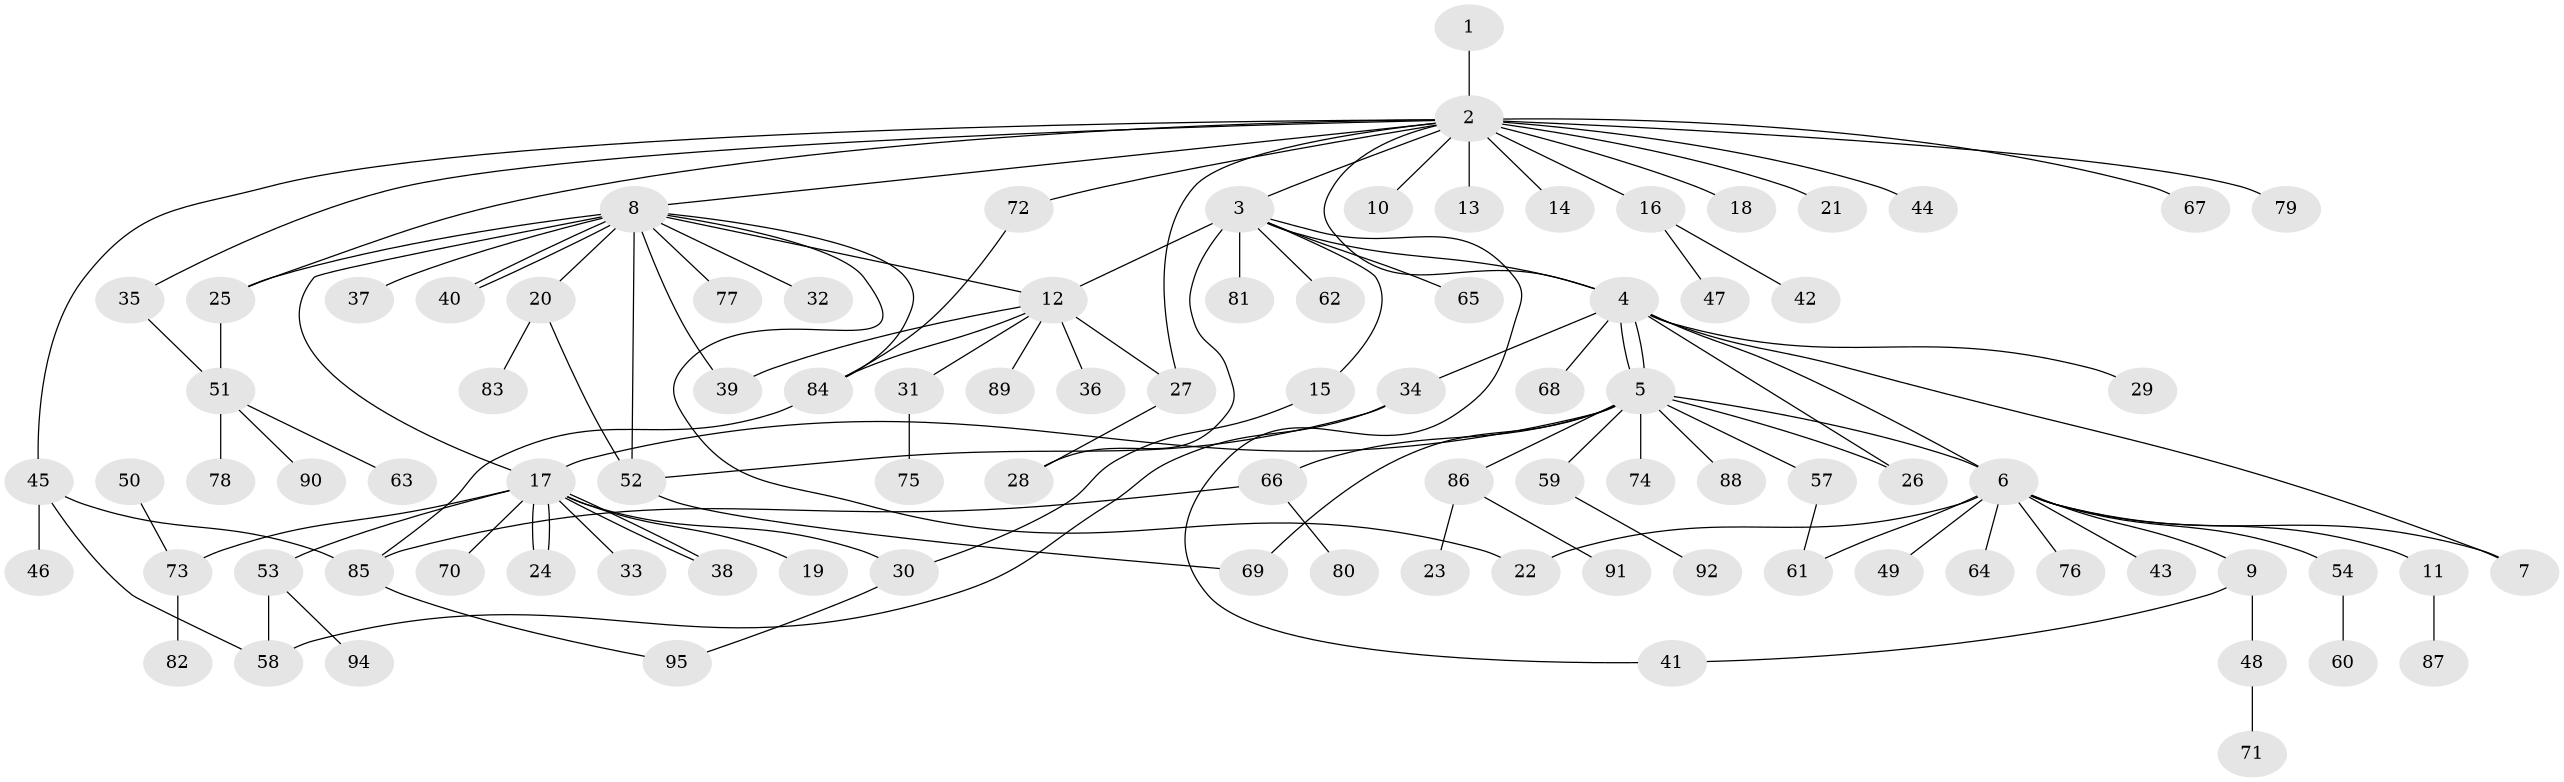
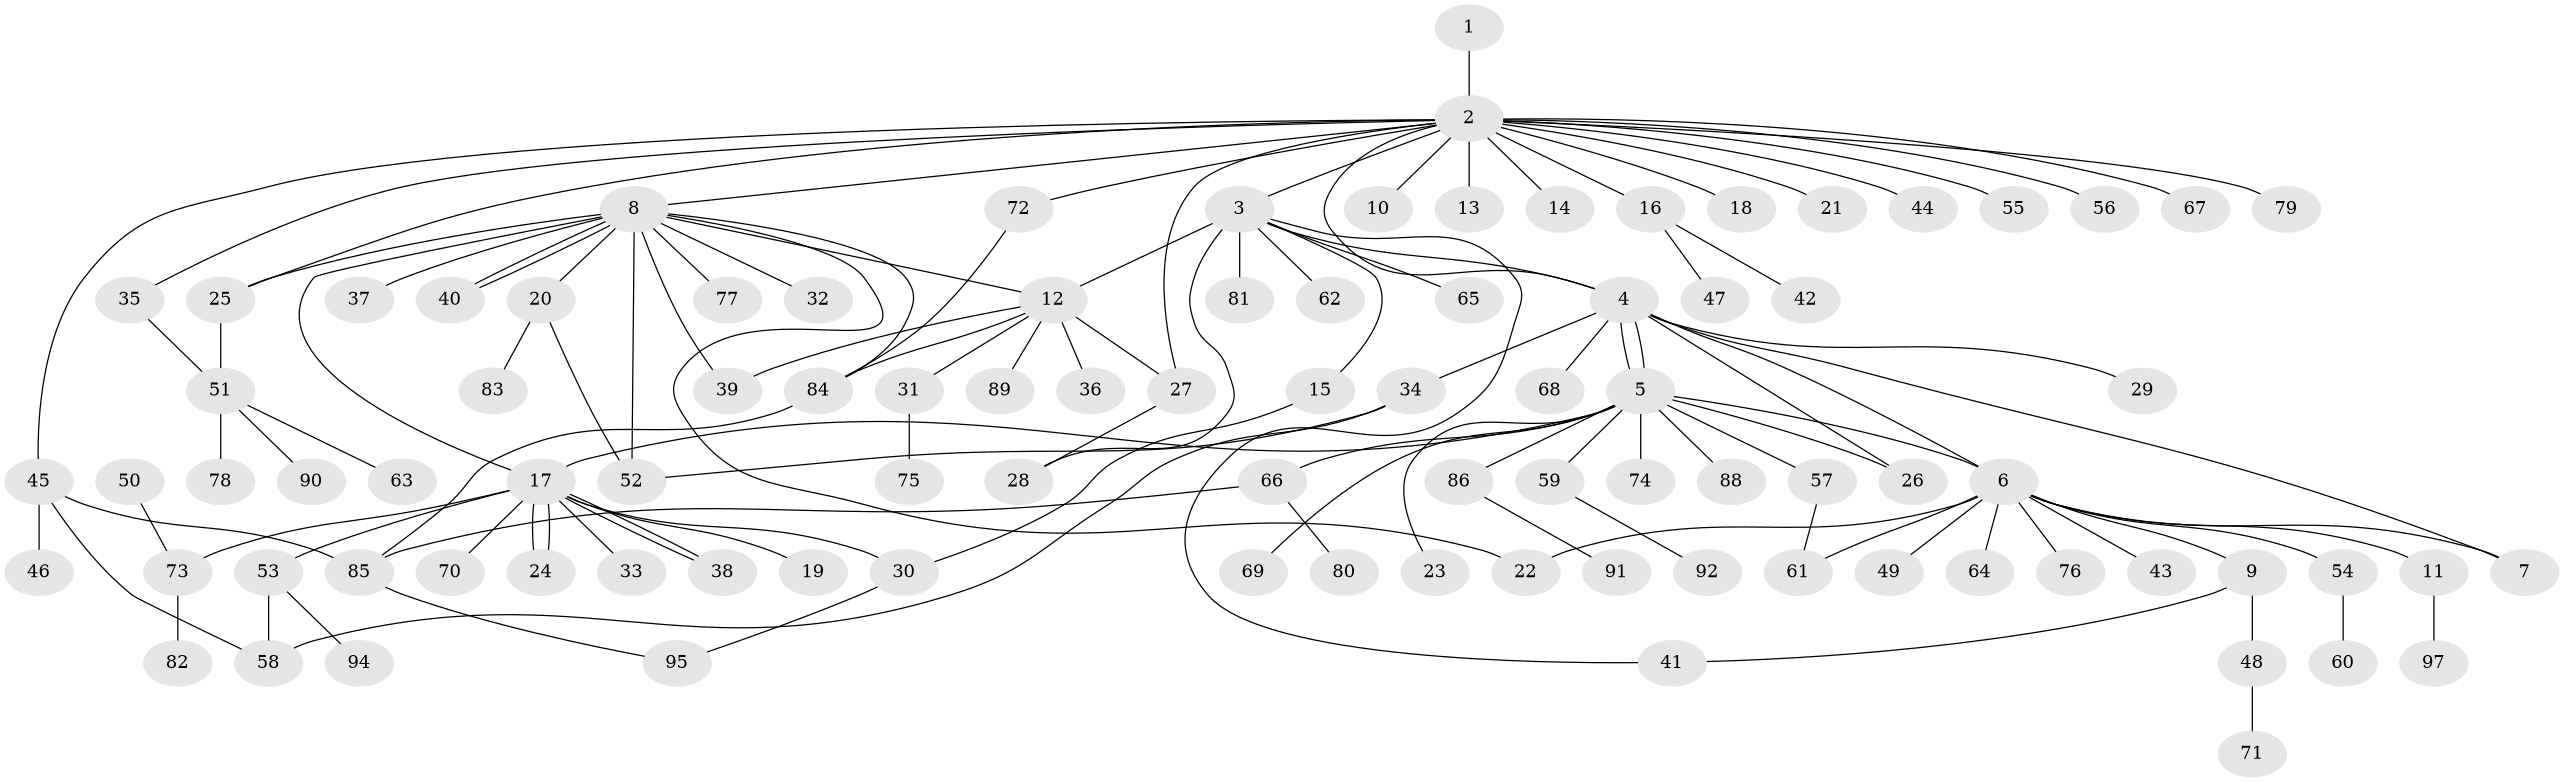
none -> (2014, 209)
none -> (2105, 209)
(1447, 527) -> (1461, 426)
(938, 542) -> none
(2434, 663) -> (2434, 663)
